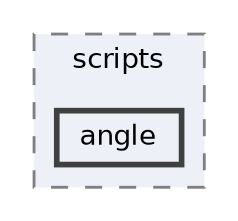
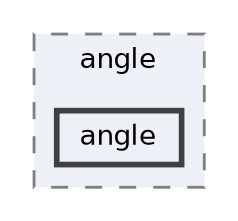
(119, 61) -> (119, 61)
